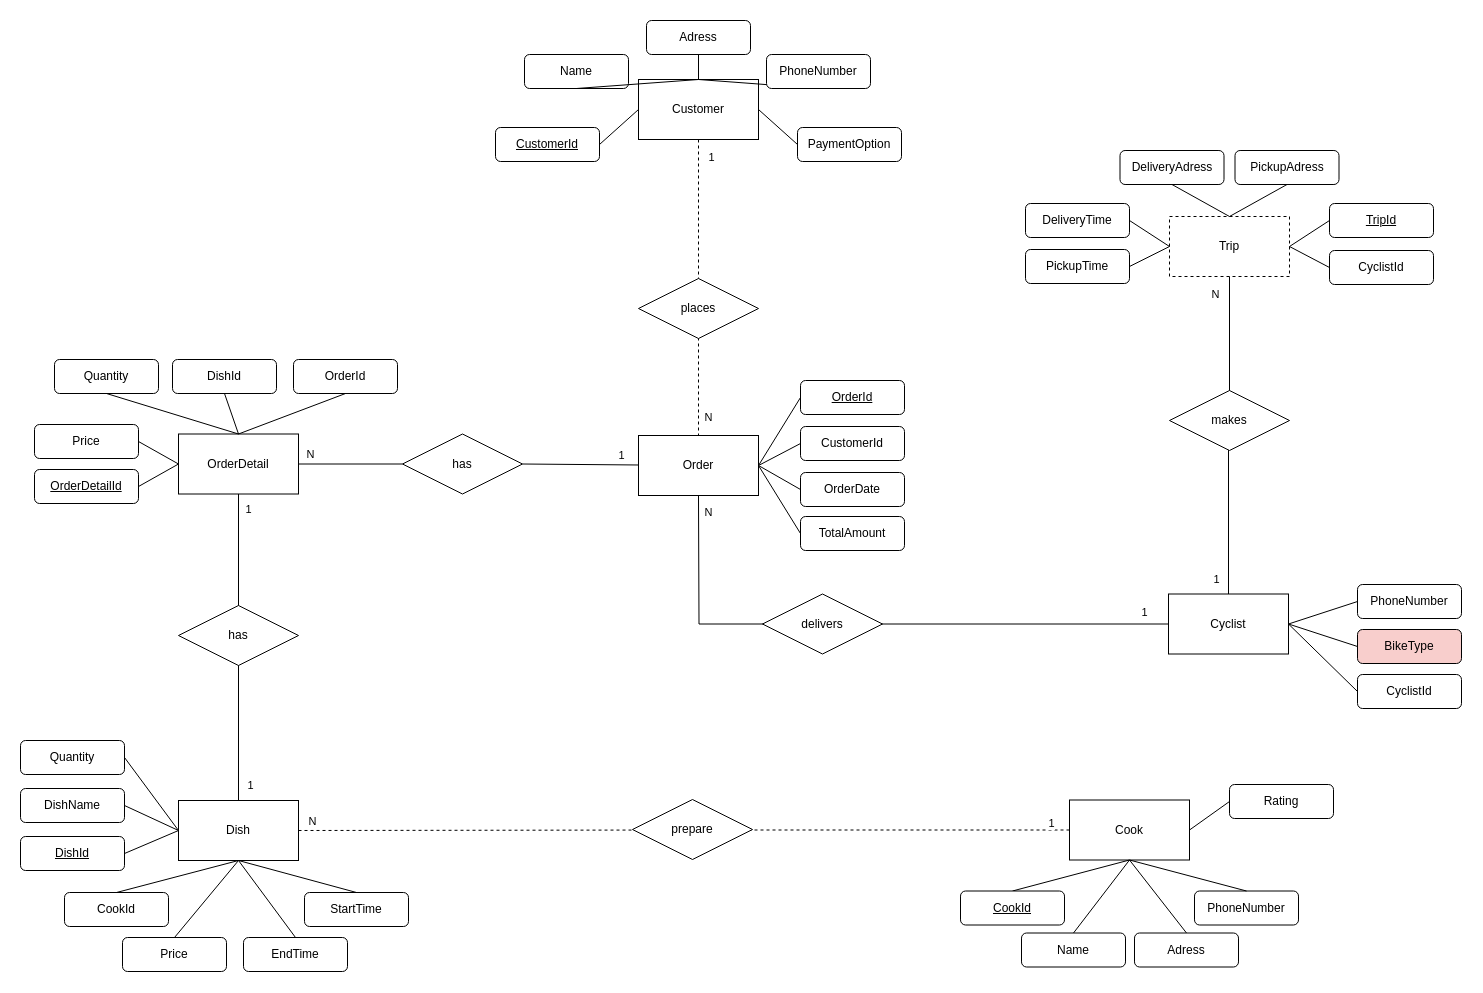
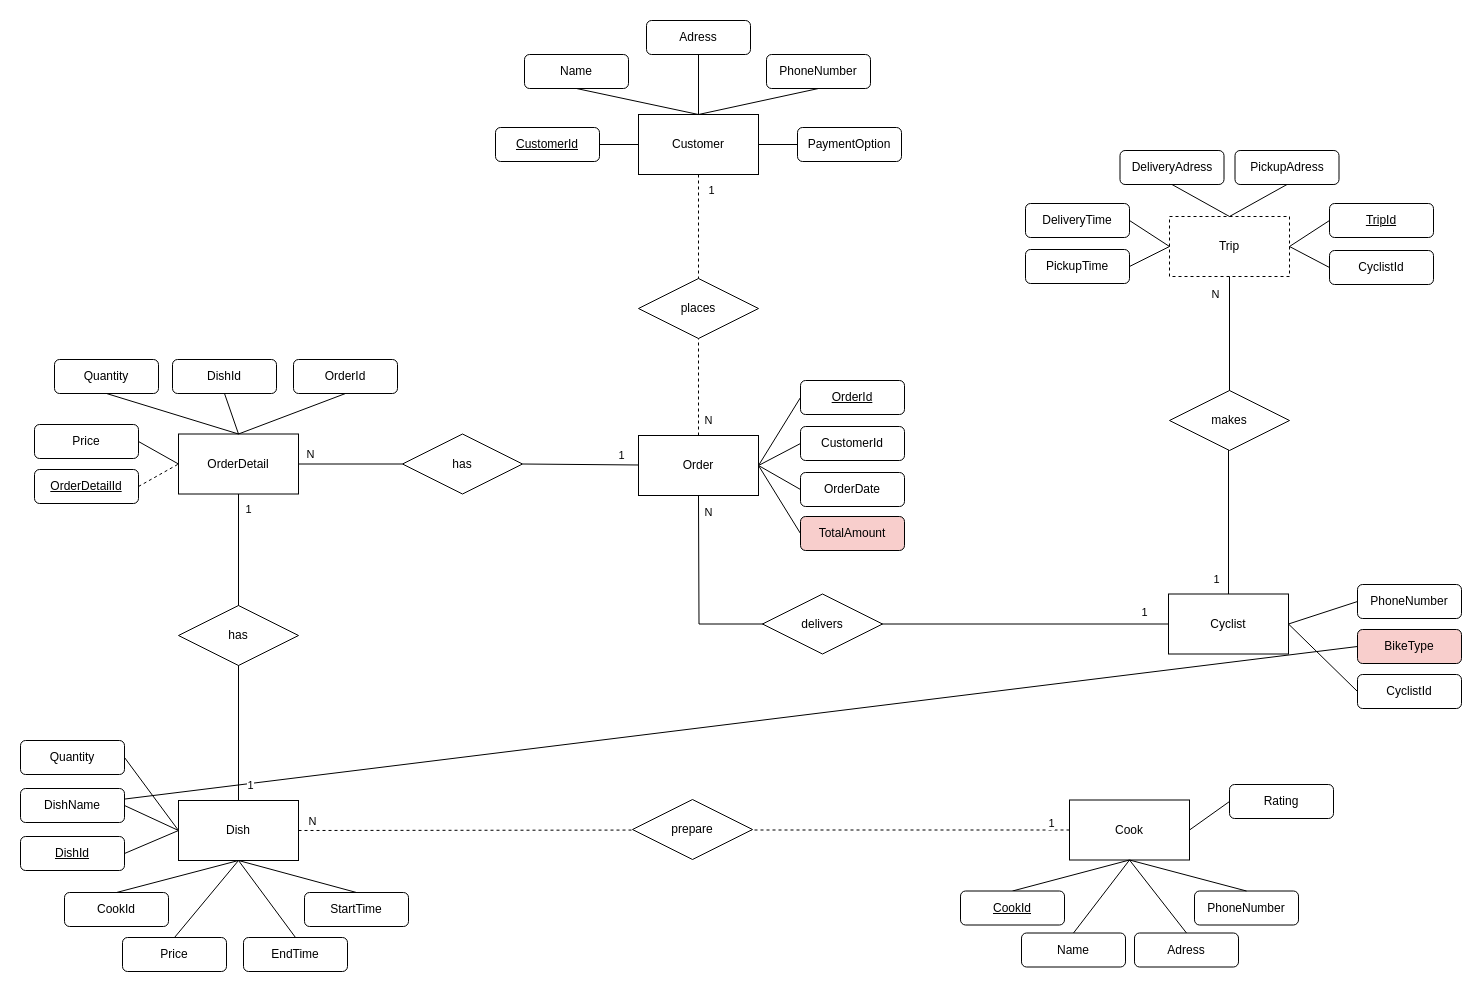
(699, 110) -> (699, 145)
(157, 476) -> (157, 476)
(853, 534) -> (853, 534)
(1325, 636) -> (741, 723)
